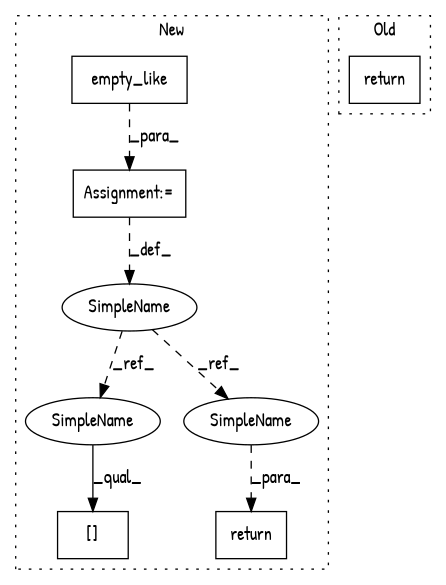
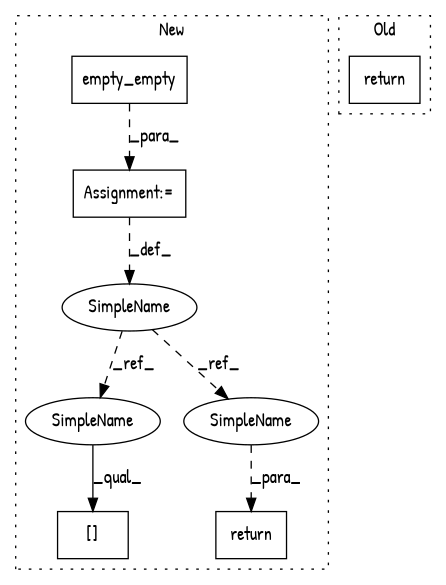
(130, 80) -> (130, 80)
